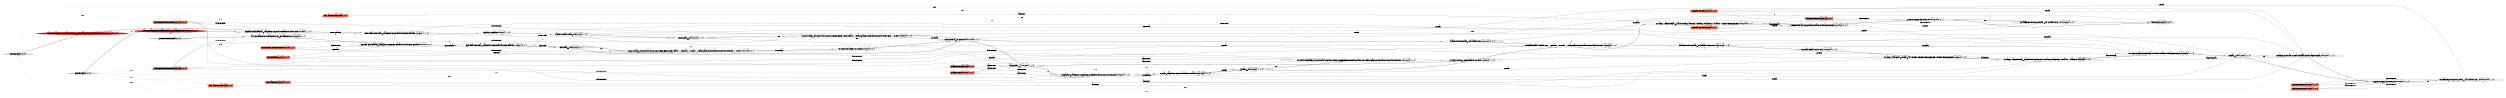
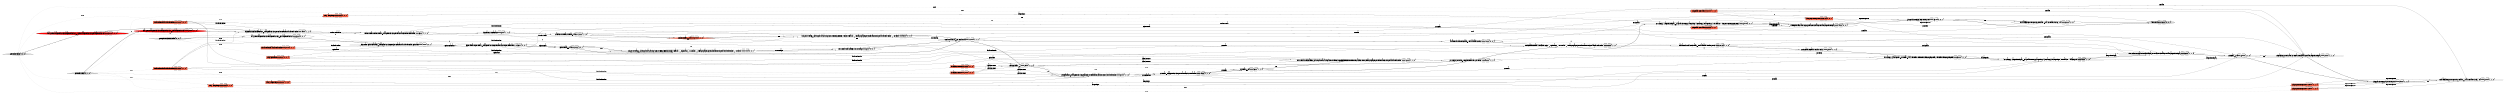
(691, 38) -> (691, 38)
none -> (230, 40)
(135, 84) -> (224, 75)
